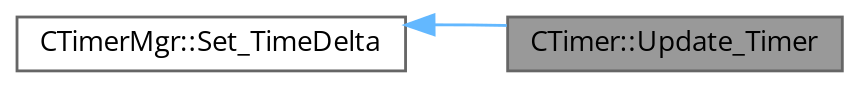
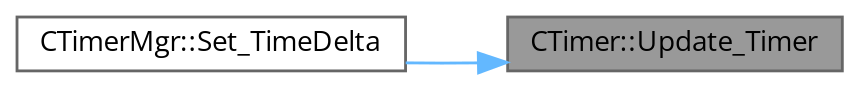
(471, 25) -> (442, 63)
